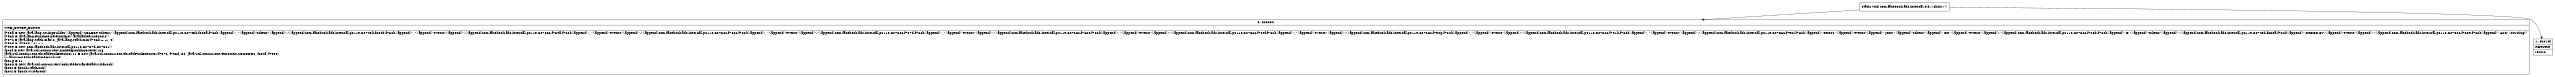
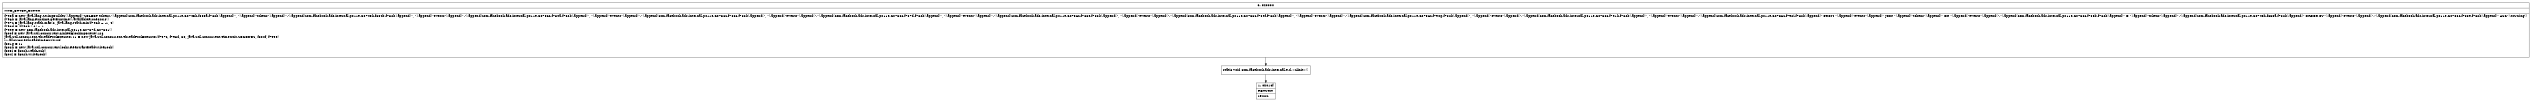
(1782, 15) -> (1266, 60)
